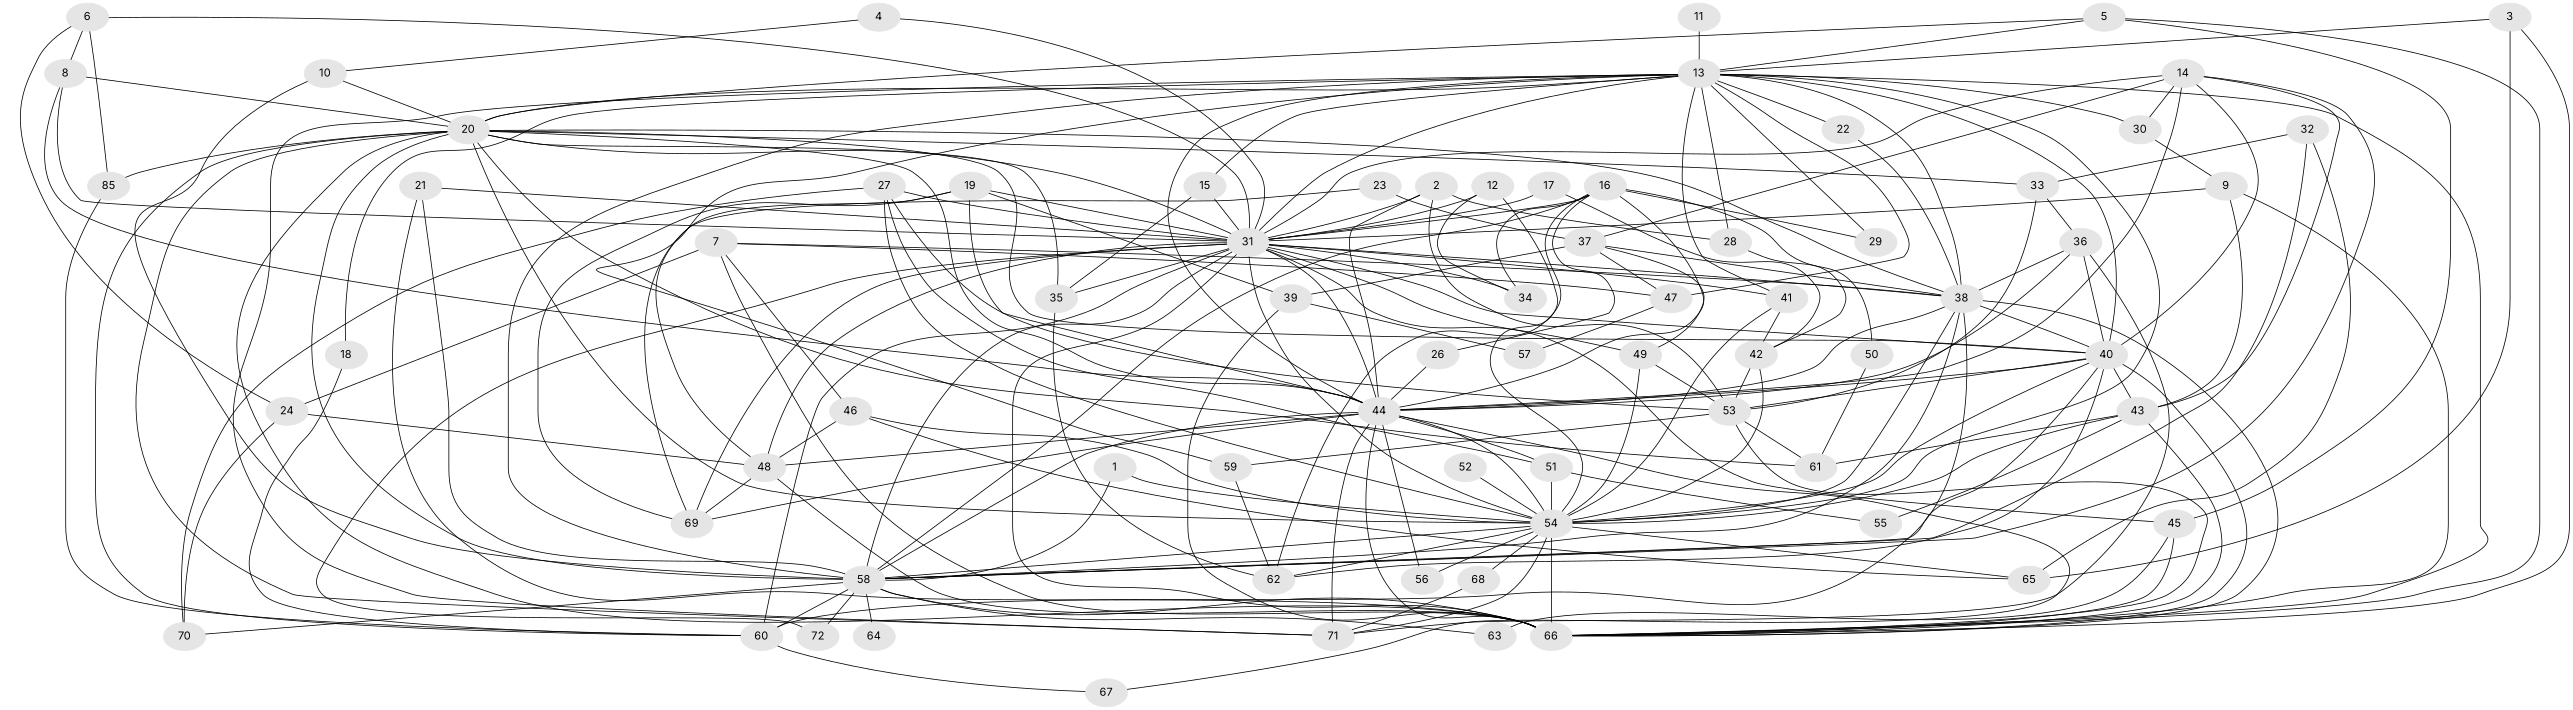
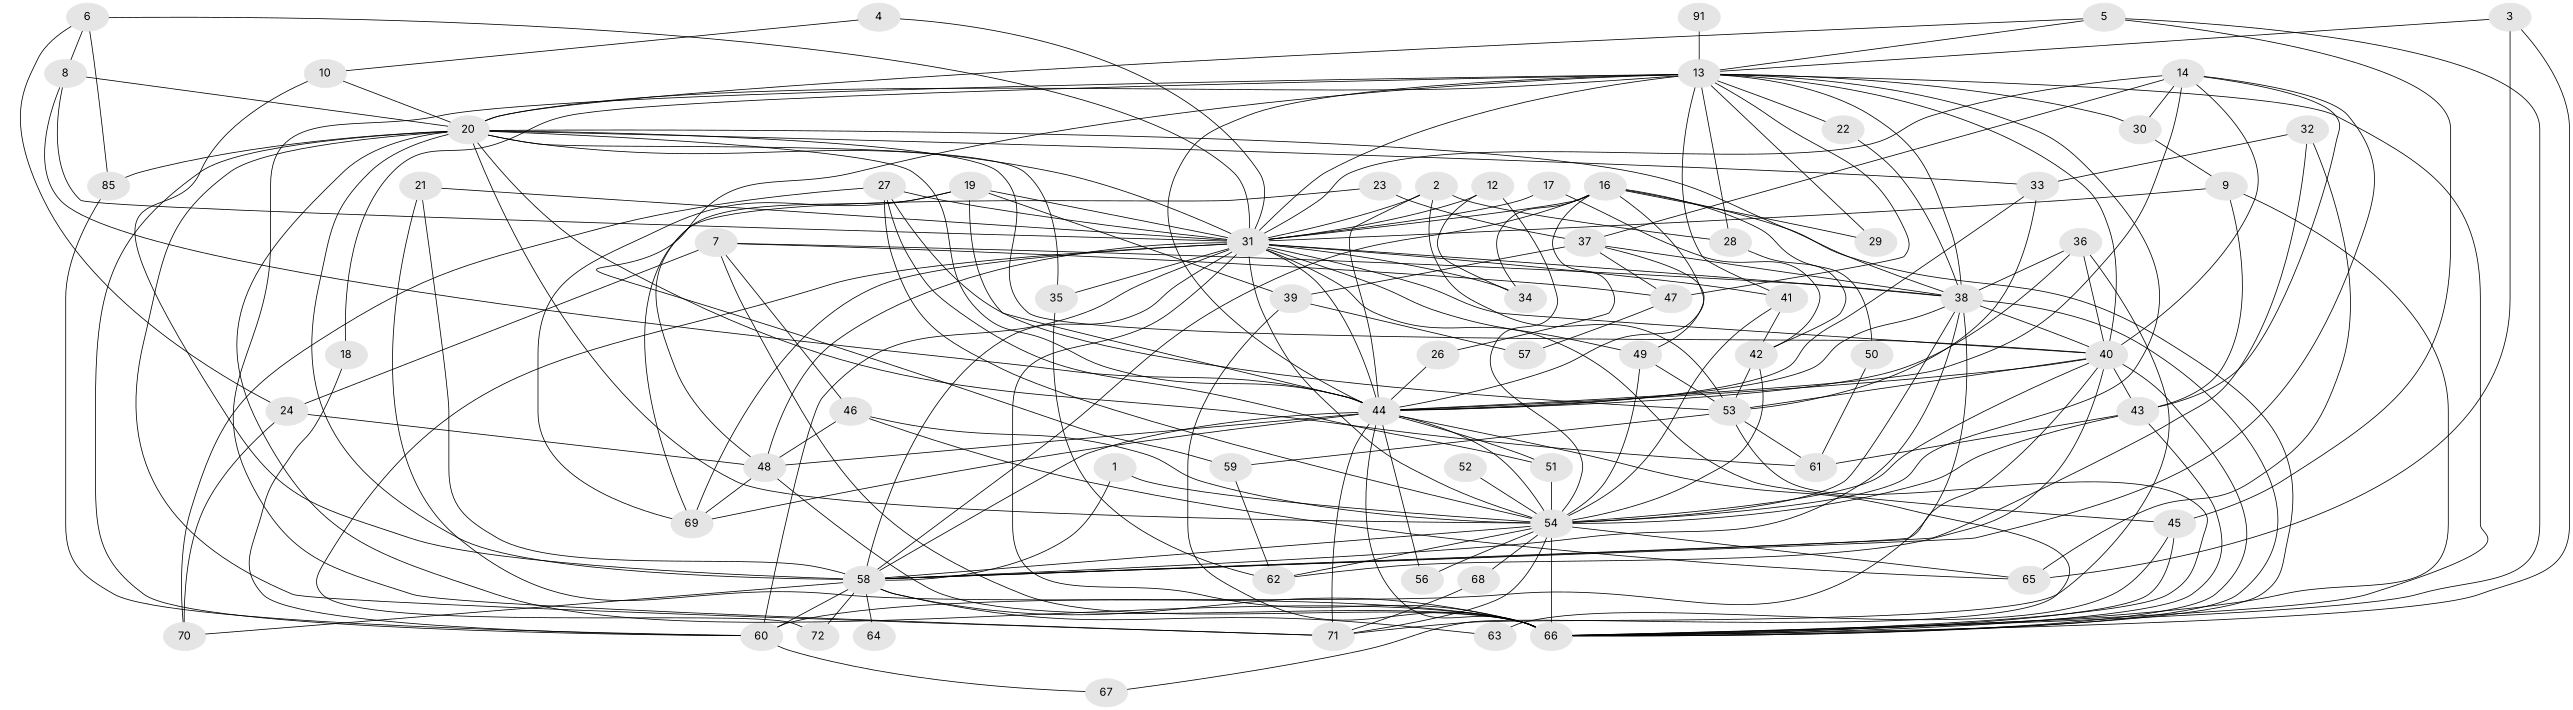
(1699, 17) -> (1699, 17)
(722, 169) -> none
(1205, 186) -> none
(2059, 214) -> (1774, 373)
(1397, 348) -> (2292, 508)
(1881, 524) -> none
